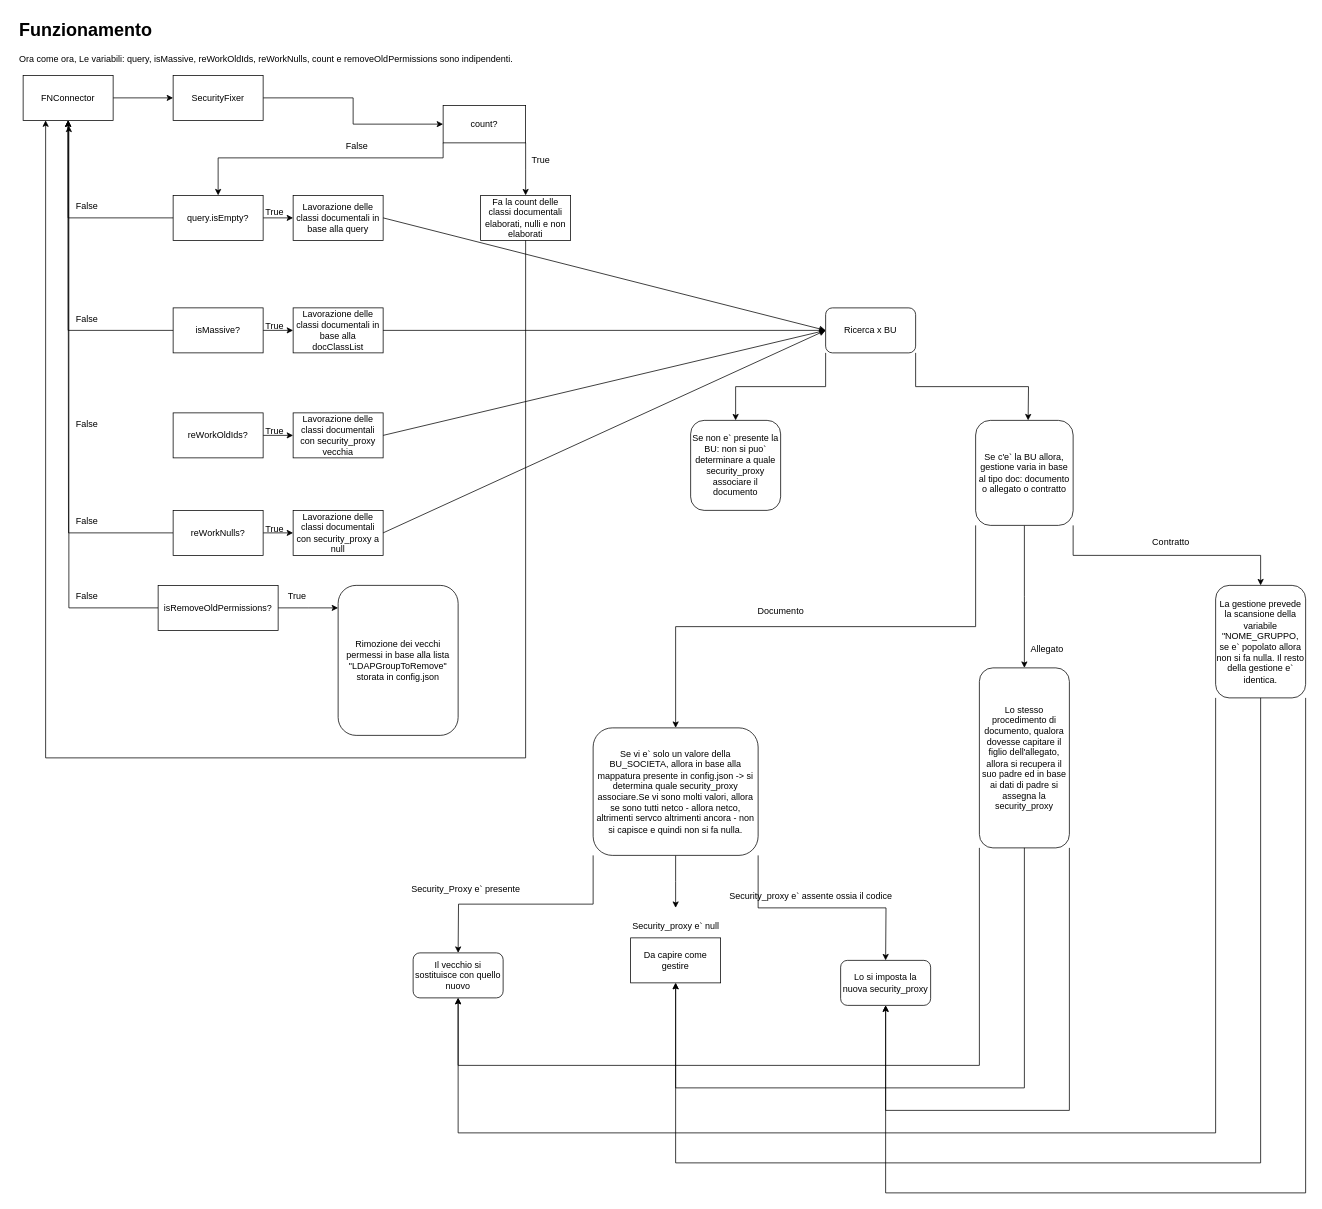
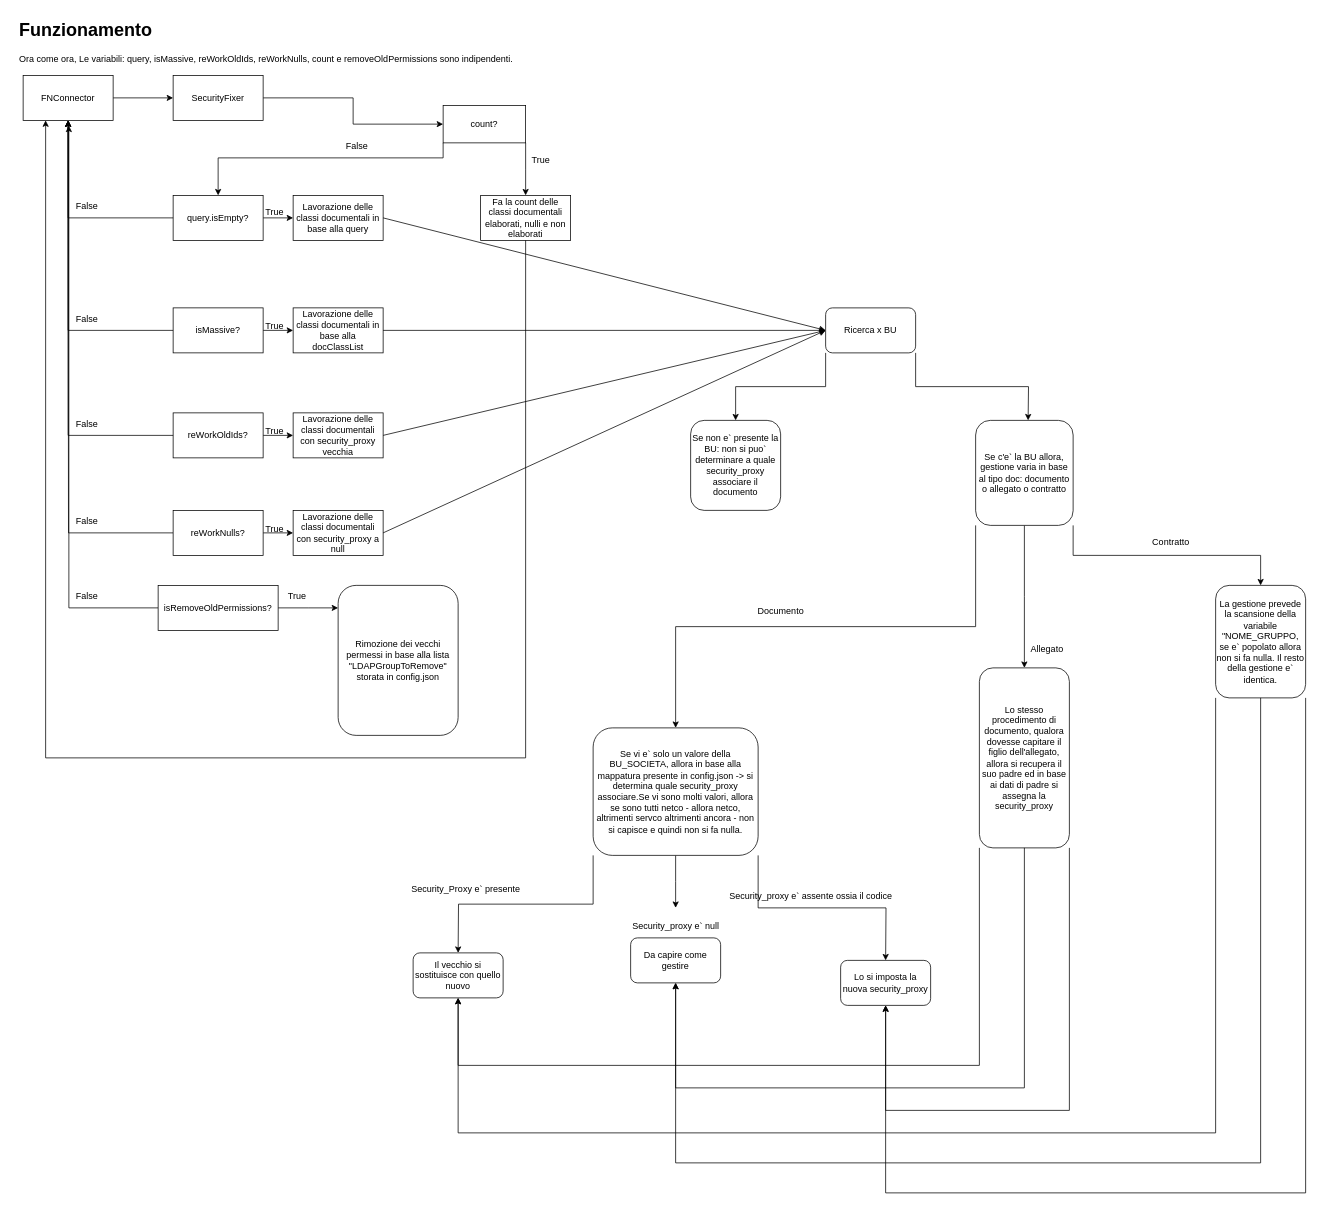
none -> (122, 435)
(675, 960) -> (675, 960)
